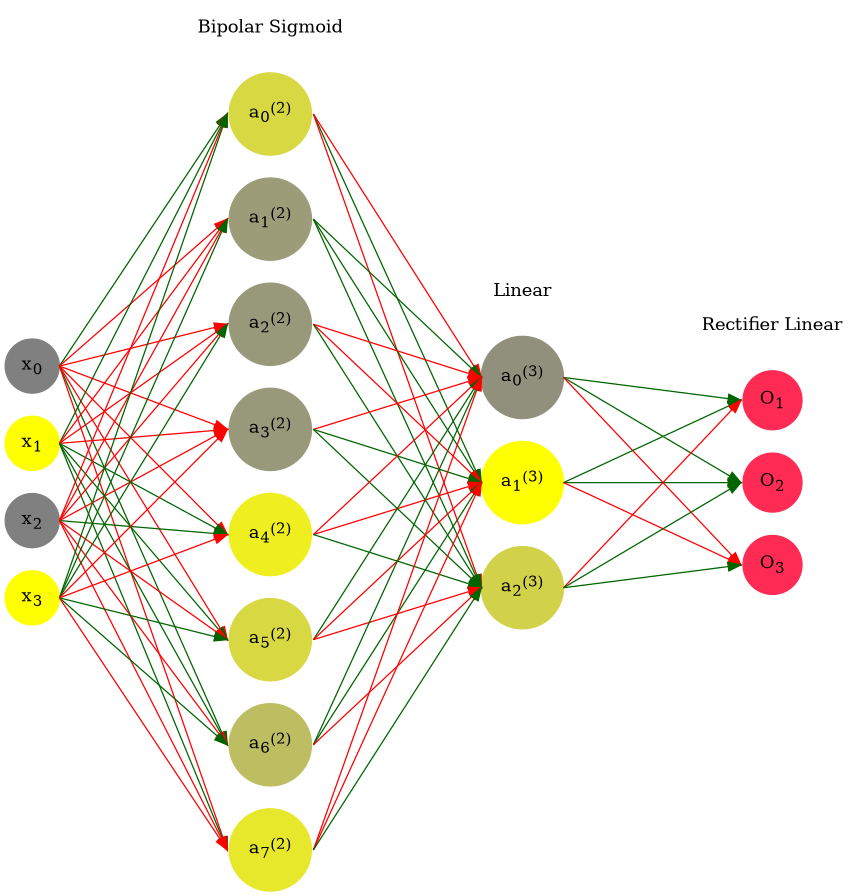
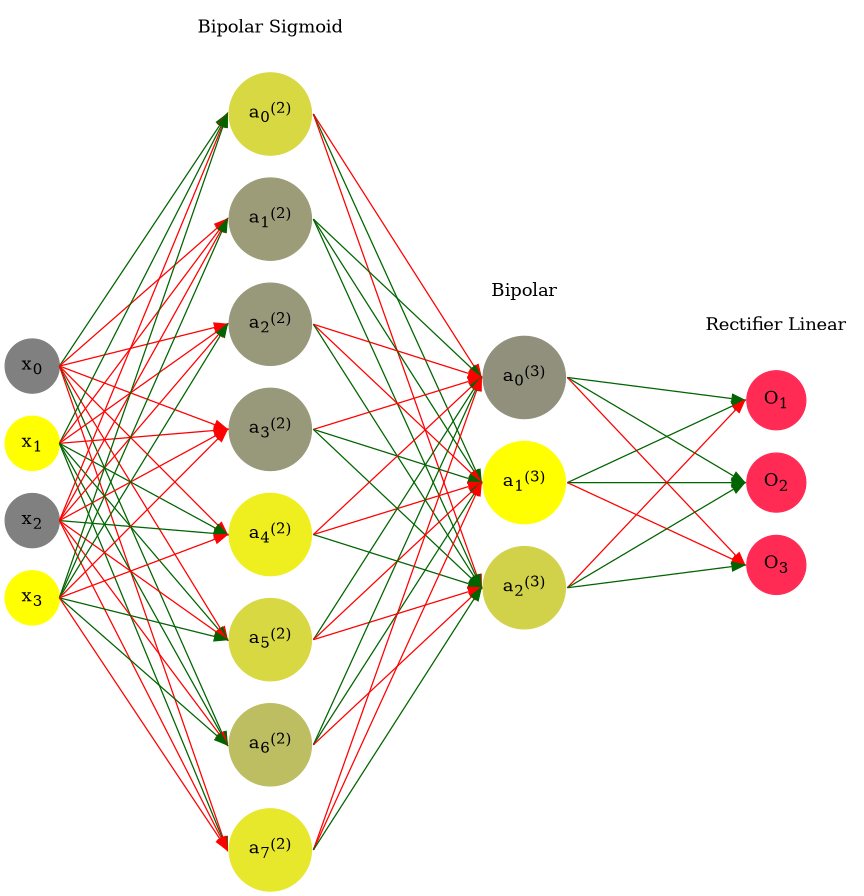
(522, 291) -> (524, 291)
